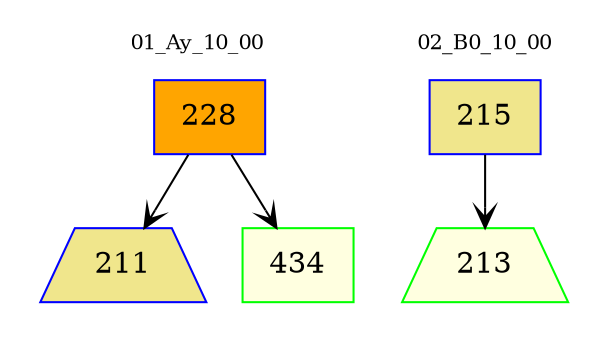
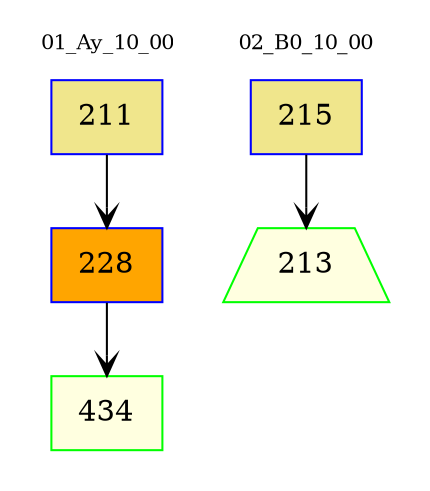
(172, 183) -> (107, 181)
(123, 265) -> (107, 117)
